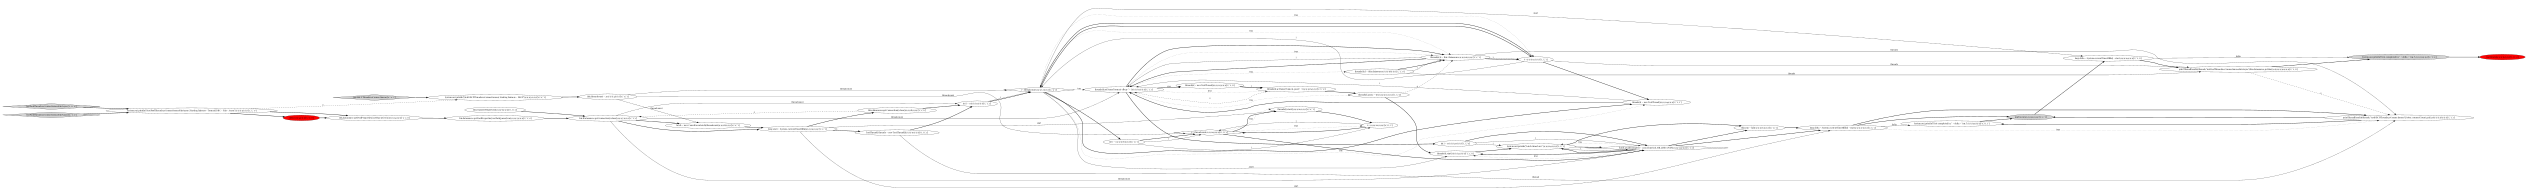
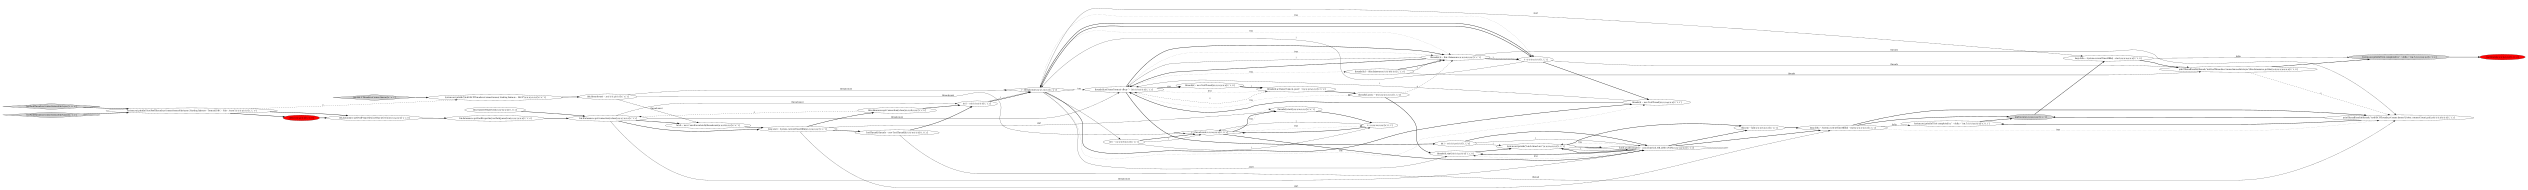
(1083, 113) -> (1083, 113)
